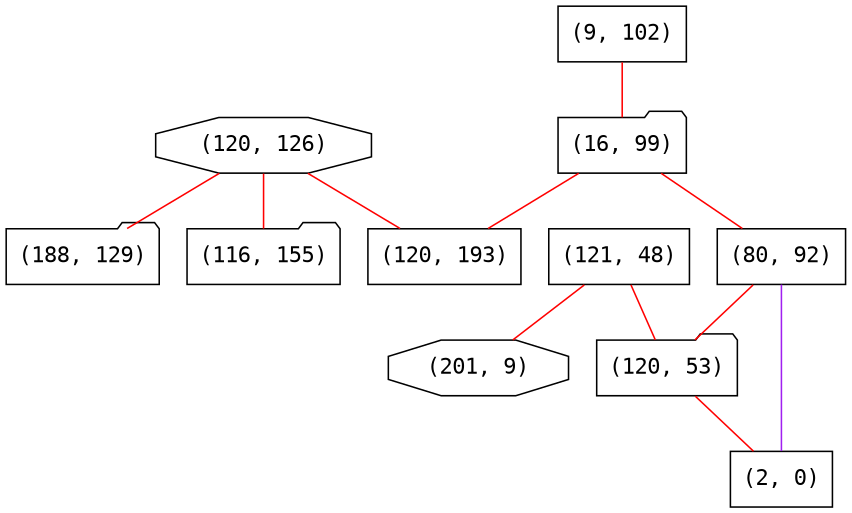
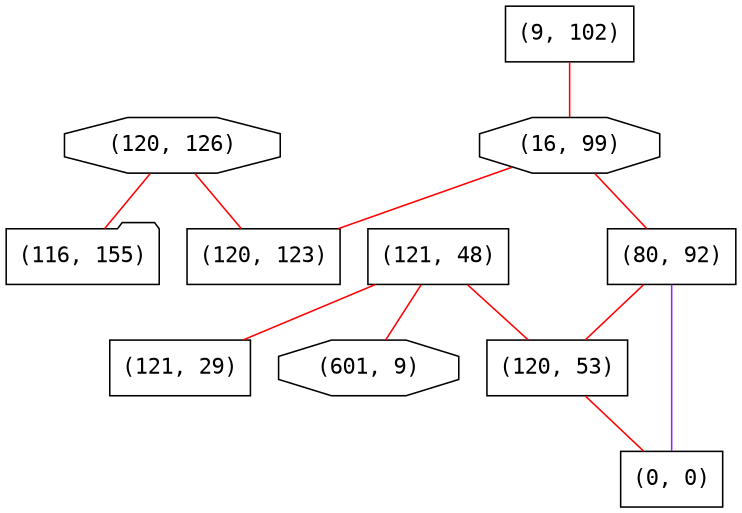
(622, 145) -> (570, 145)
(83, 257) -> none
(444, 257) -> (264, 257)
none -> (180, 368)
(478, 368) -> (369, 368)
(667, 368) -> (557, 368)
(781, 479) -> (672, 479)
